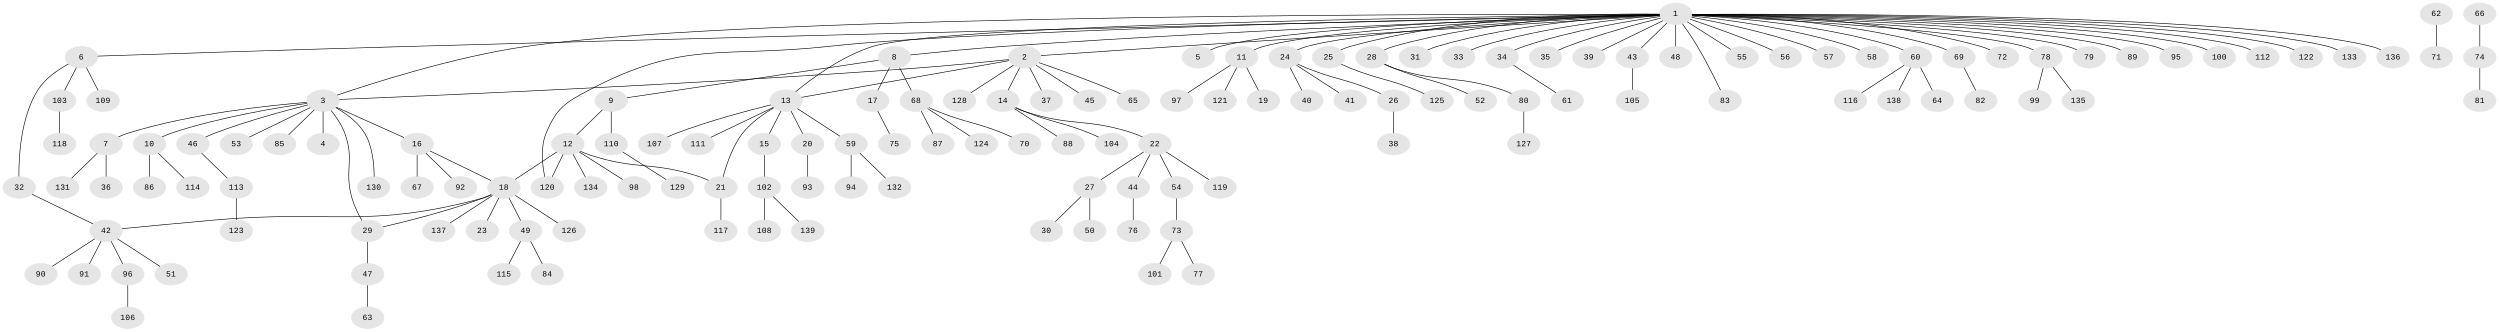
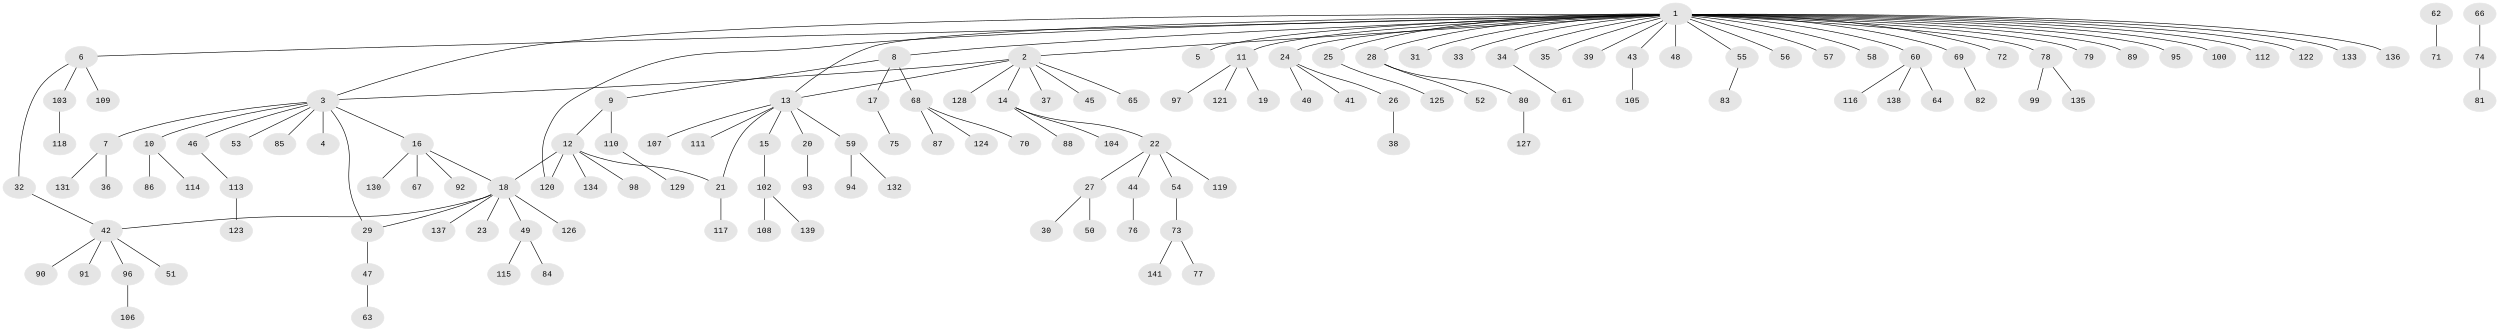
(1703, 56) -> (1734, 79)
(366, 136) -> (395, 166)
(1155, 274) -> (1155, 274)
